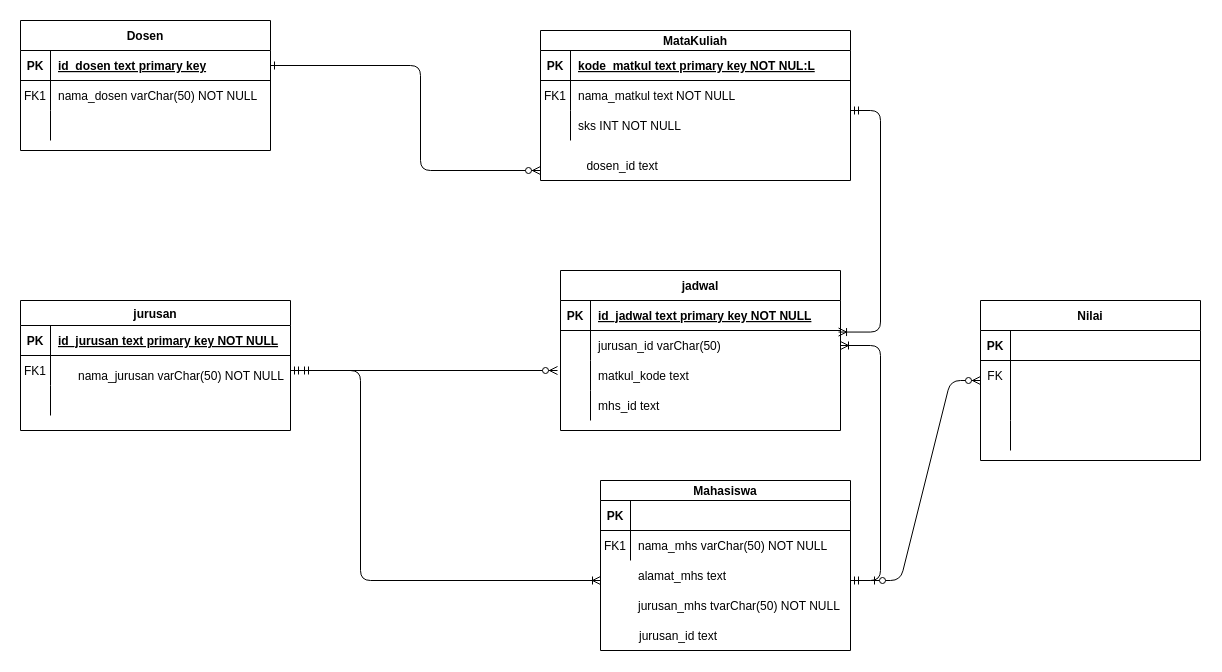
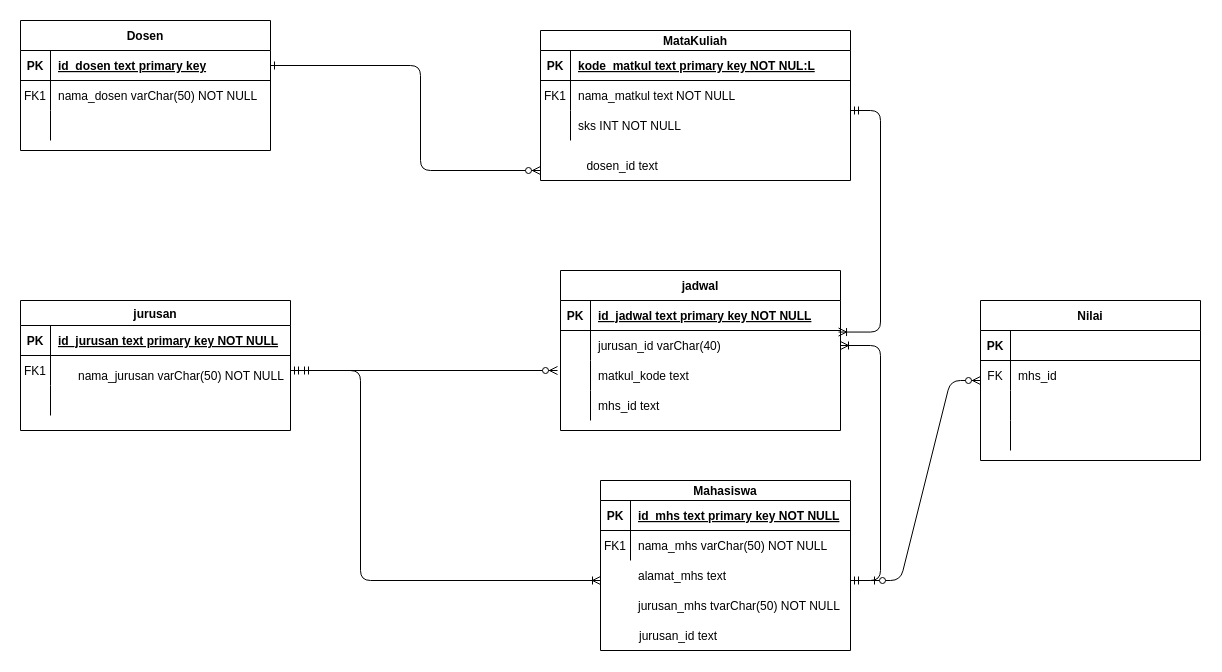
(669, 346) -> (669, 346)
none -> (1106, 376)
none -> (741, 516)
